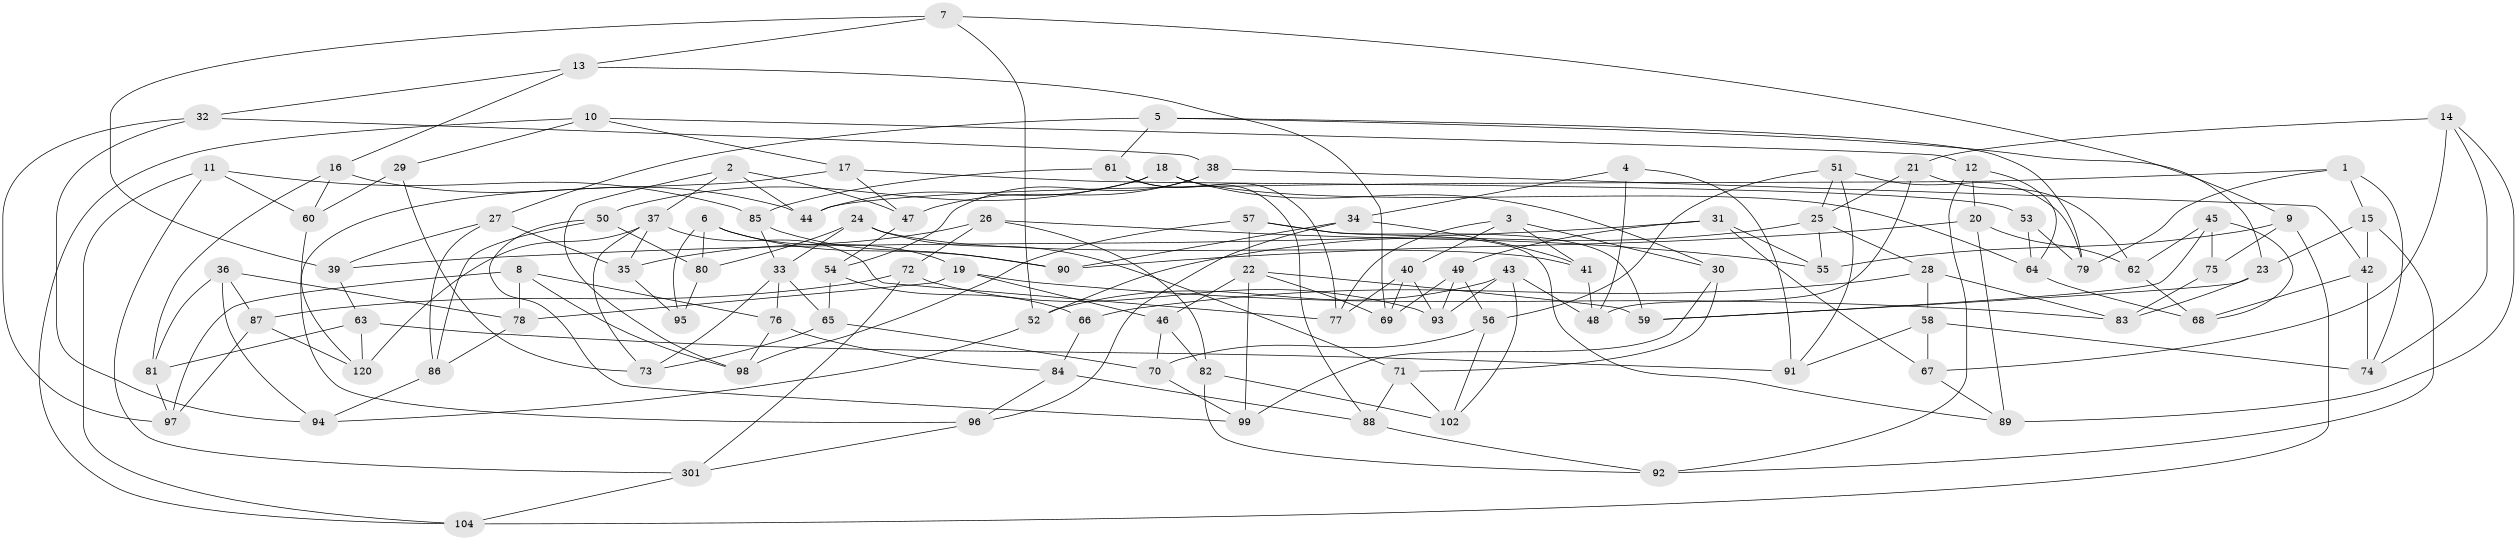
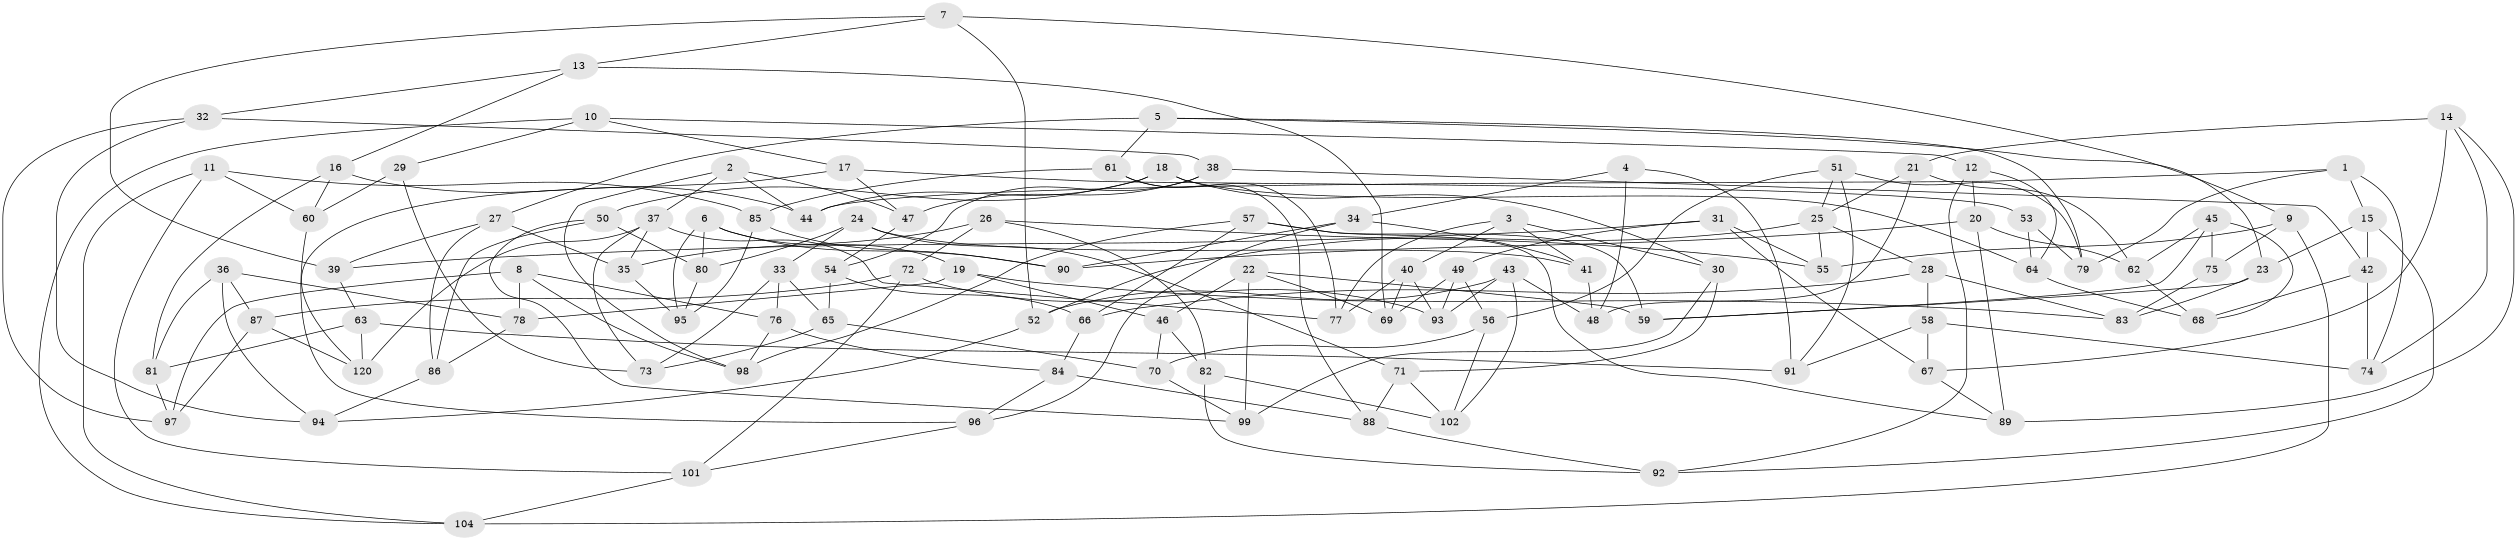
(768, 244) -> (731, 278)
(1249, 245) -> (1147, 283)
(691, 474) -> (691, 474)
